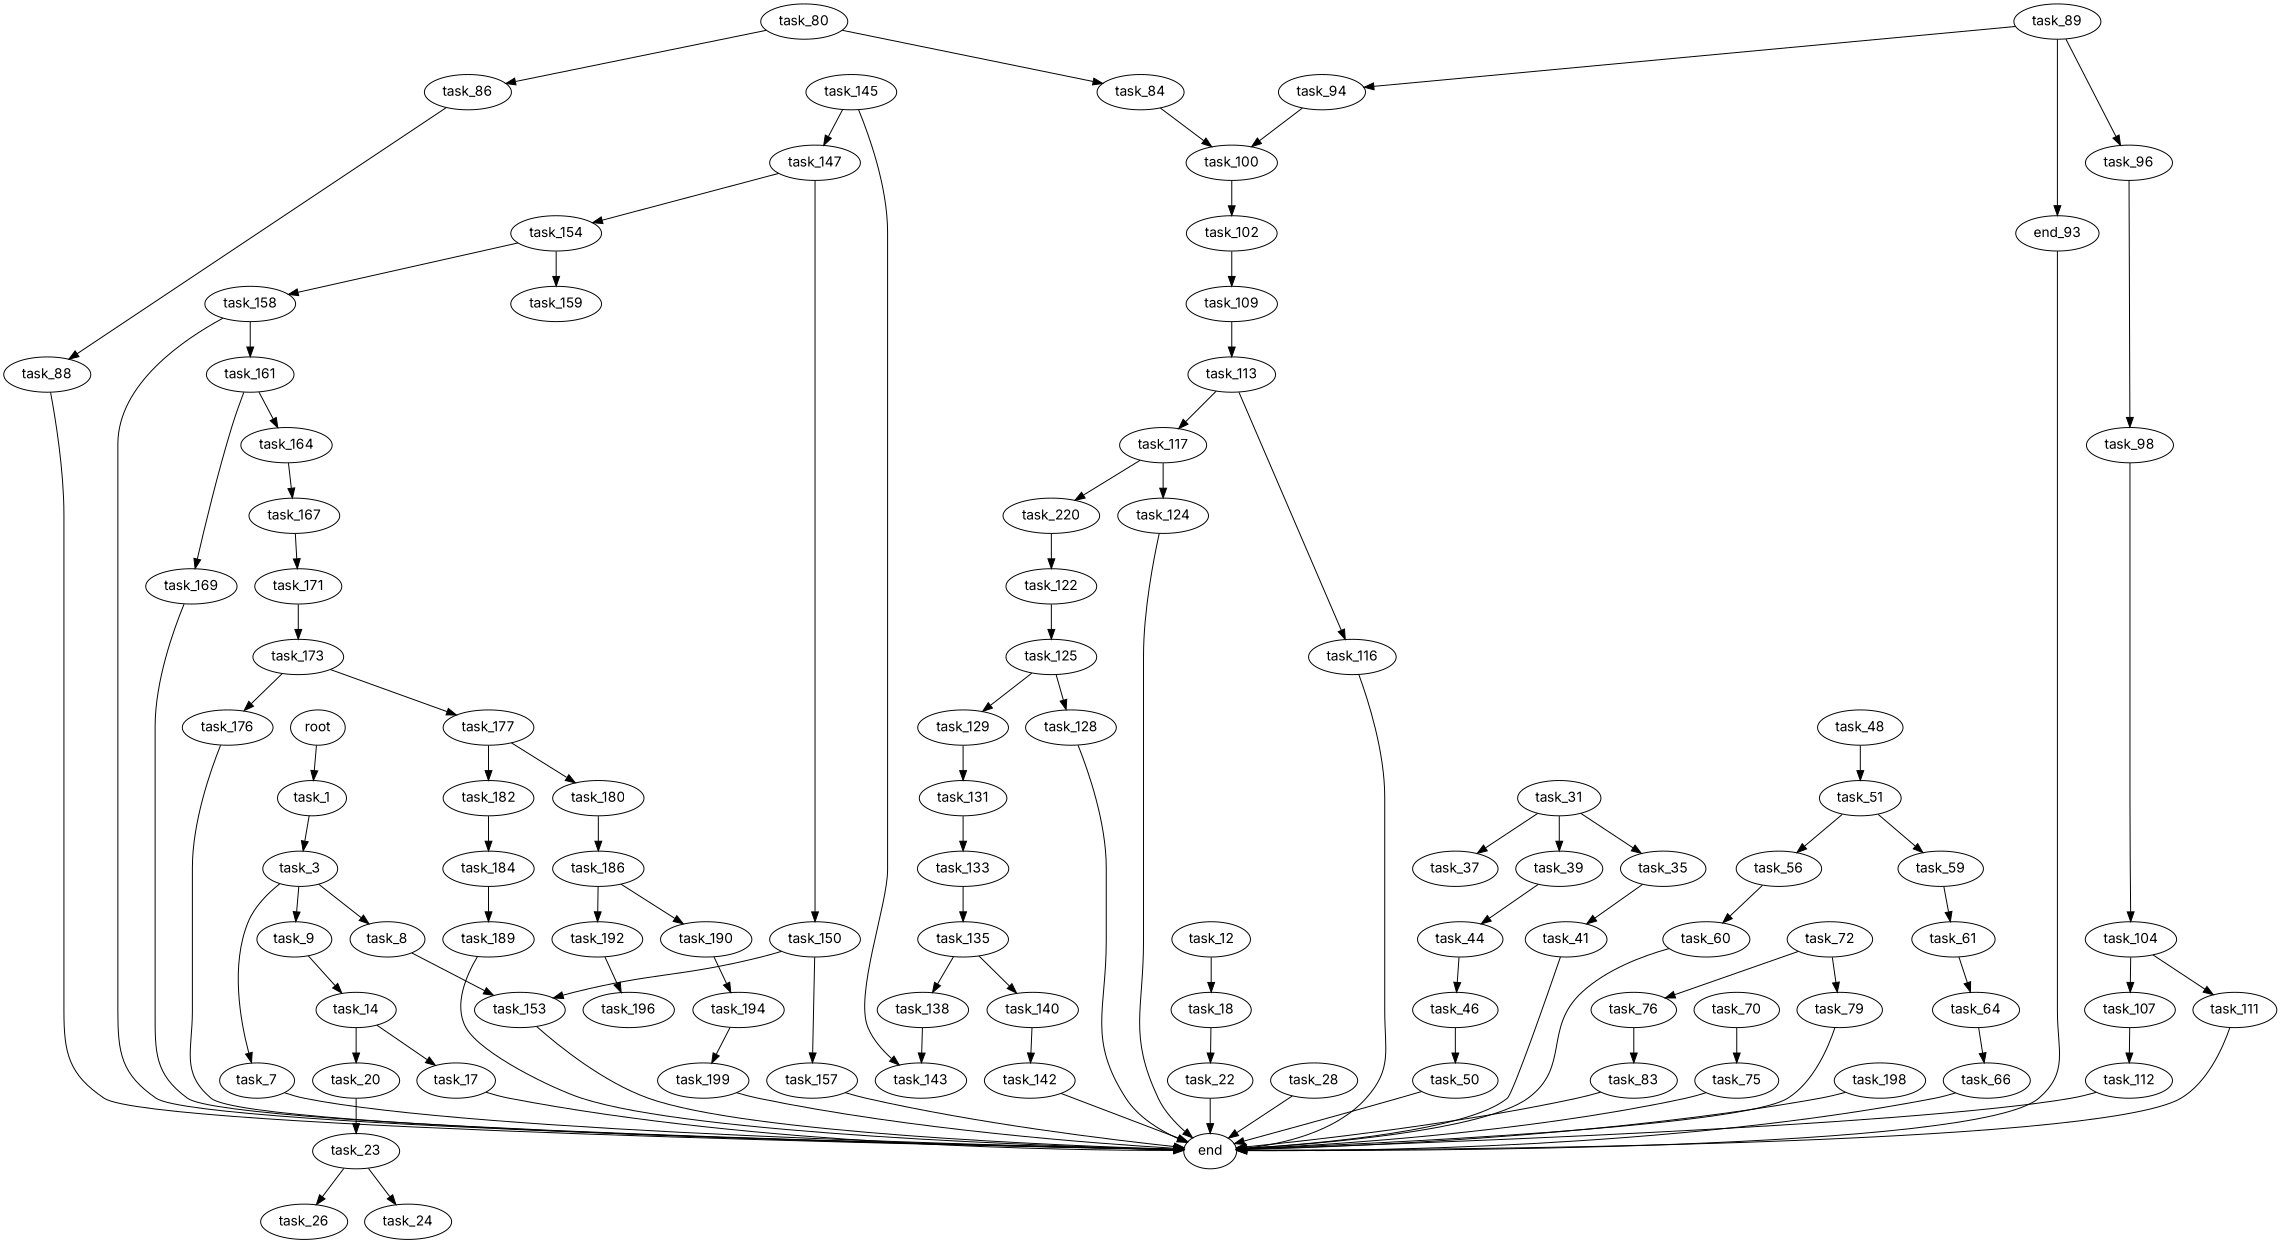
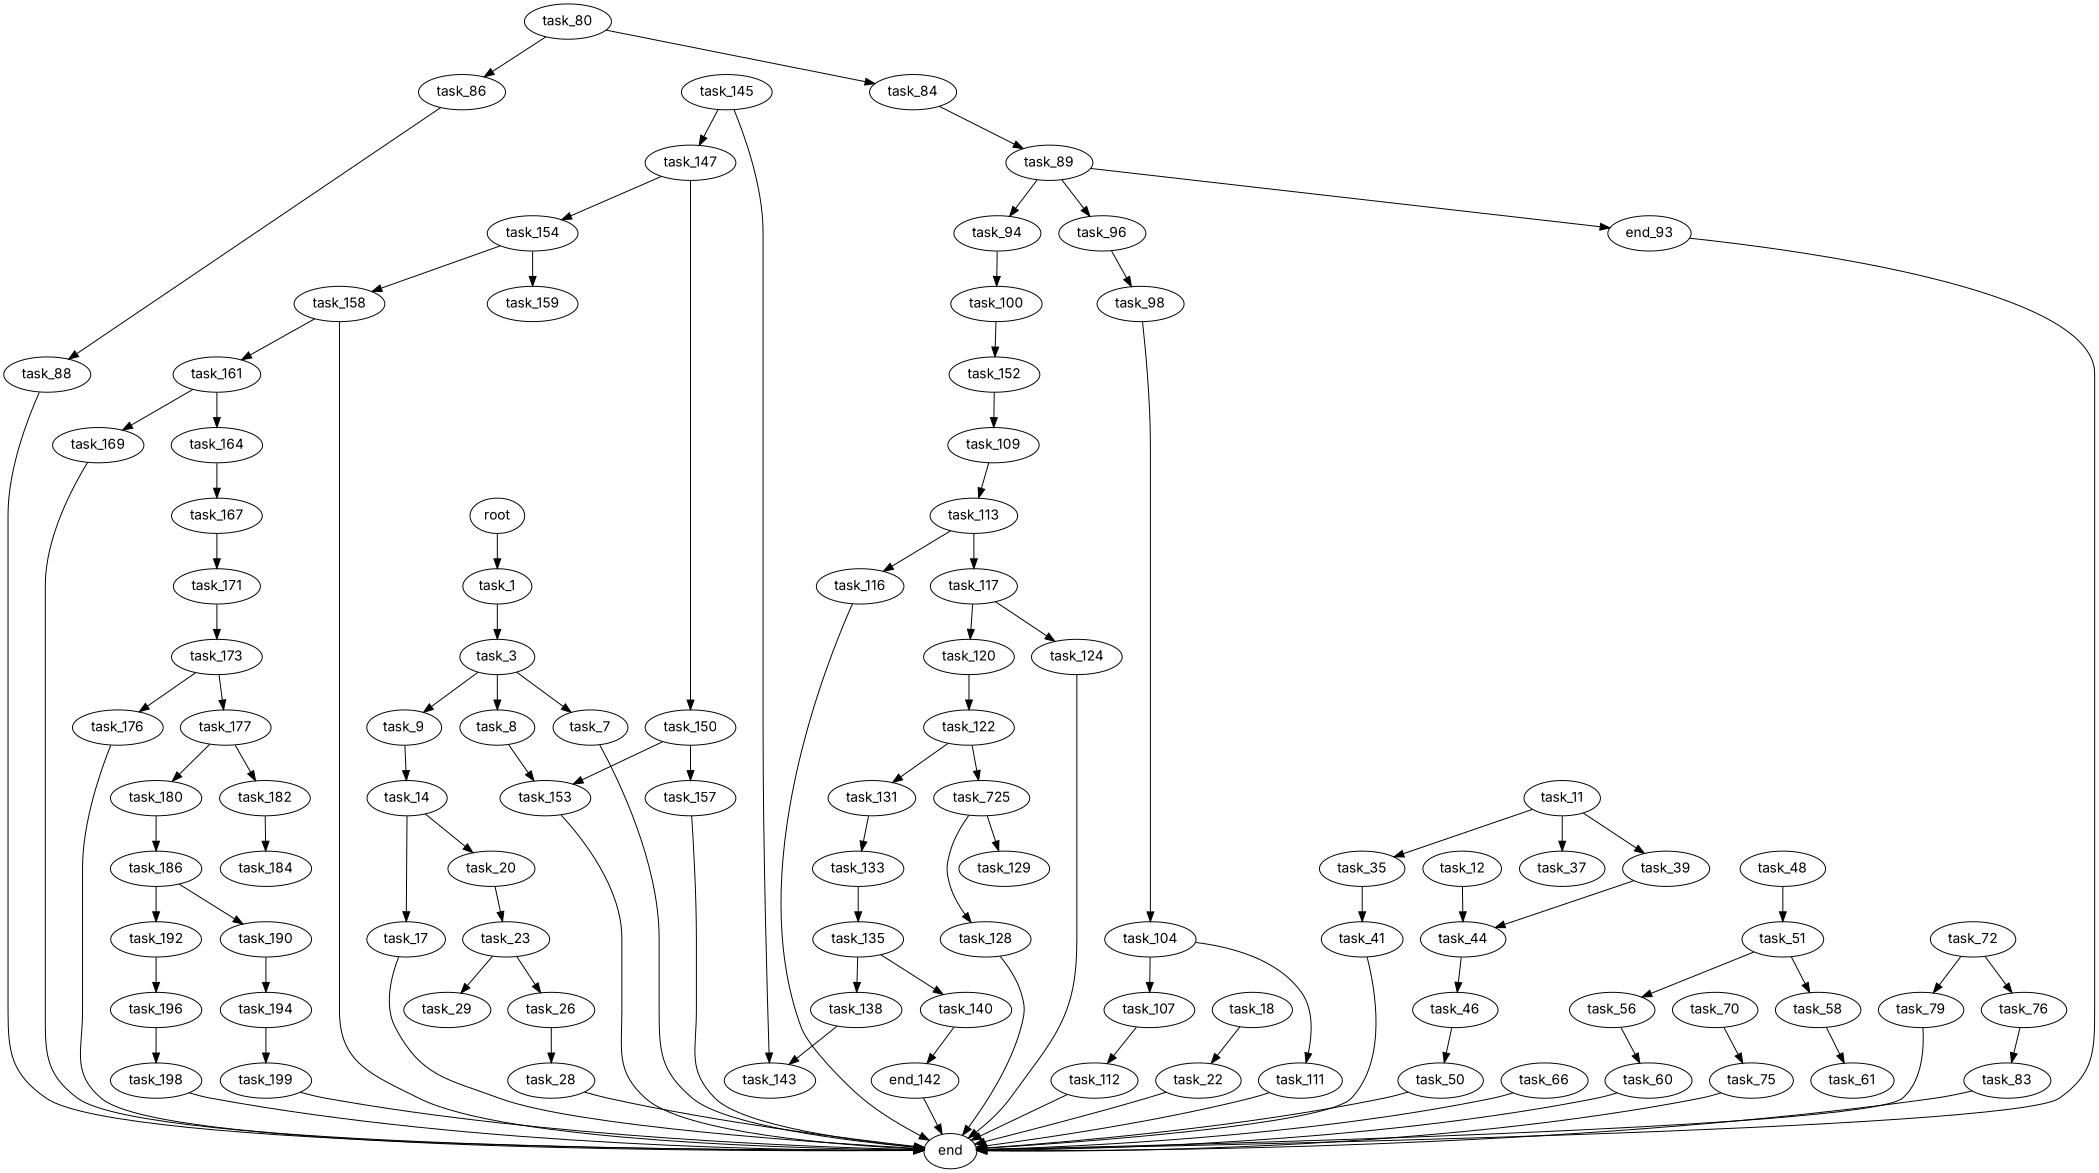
(1182, 124) -> (977, 125)
(1232, 233) -> (994, 375)
(1051, 516) -> (969, 657)
(1051, 657) -> (982, 798)
(963, 758) -> (924, 760)
(1559, 798) -> (1562, 798)
(1941, 869) -> (1818, 1010)
(489, 939) -> none
(1211, 970) -> (1463, 899)
(1976, 1010) -> none
none -> (156, 1040)
none -> (551, 1040)
(1030, 1081) -> (915, 1081)
(408, 1222) -> (447, 1010)
